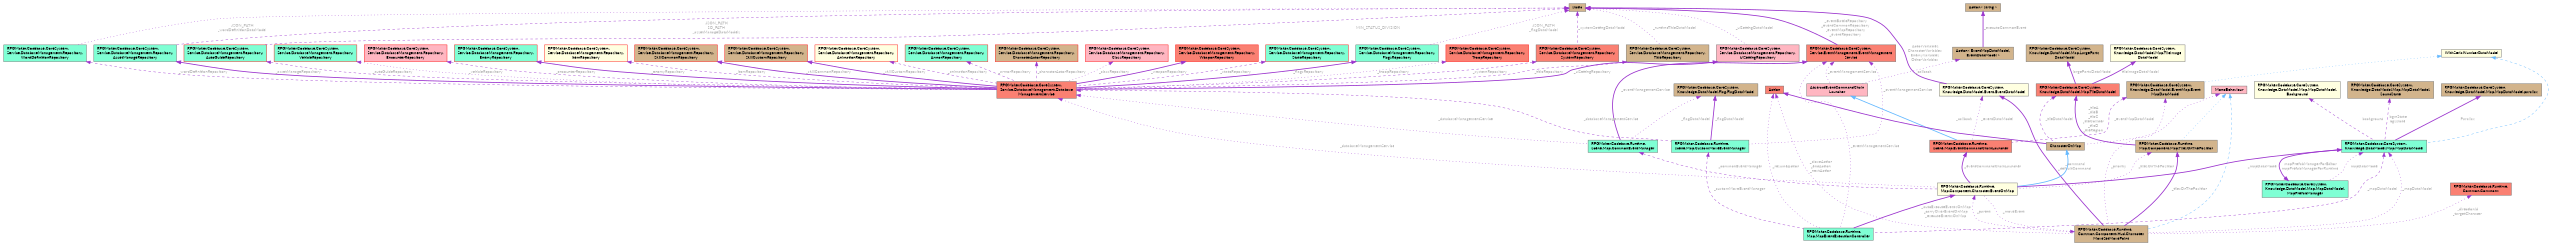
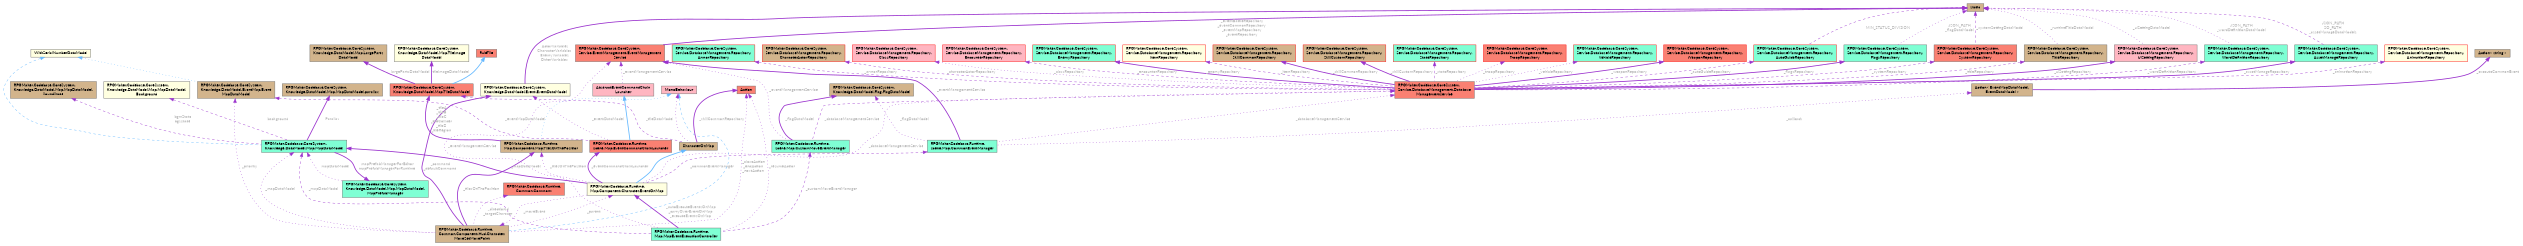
none -> (487, 53)
(1908, 72) -> (1482, 126)
(1964, 119) -> (721, 119)
